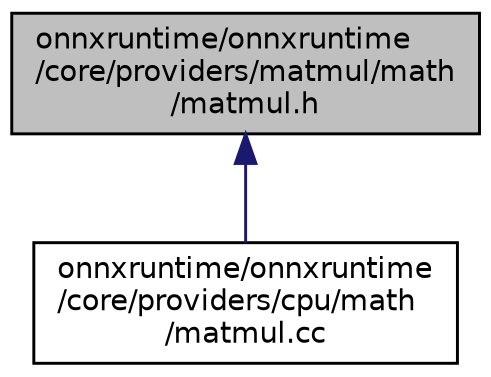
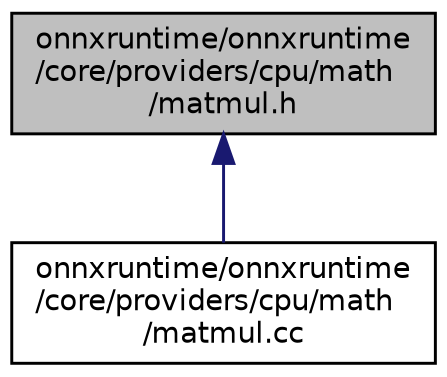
(246, 74) -> (224, 74)
